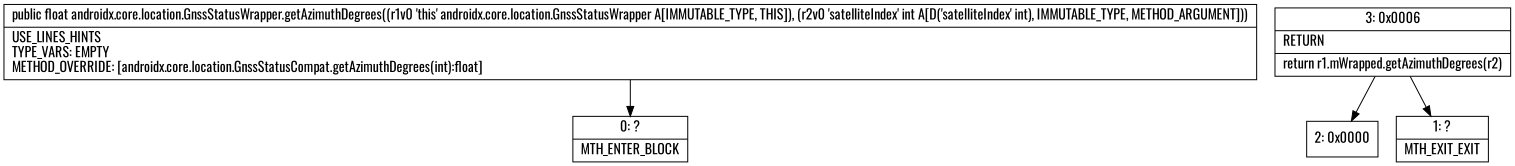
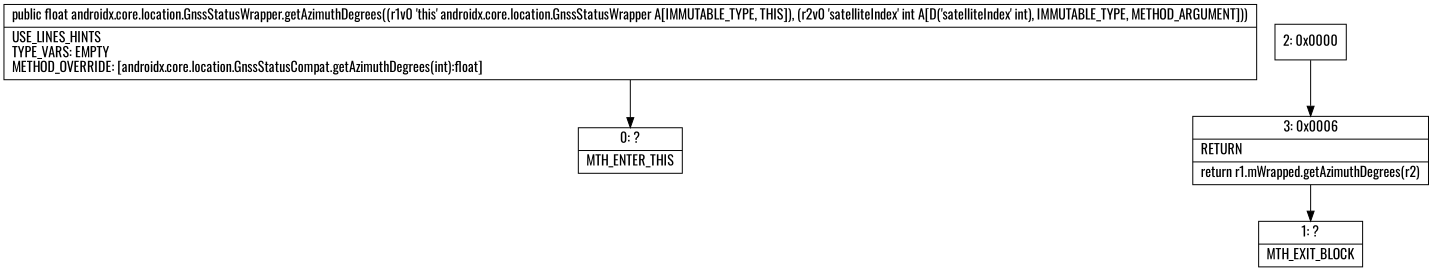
(1366, 94) -> (1311, 83)
(630, 150) -> (630, 161)
(1442, 150) -> (1311, 255)
